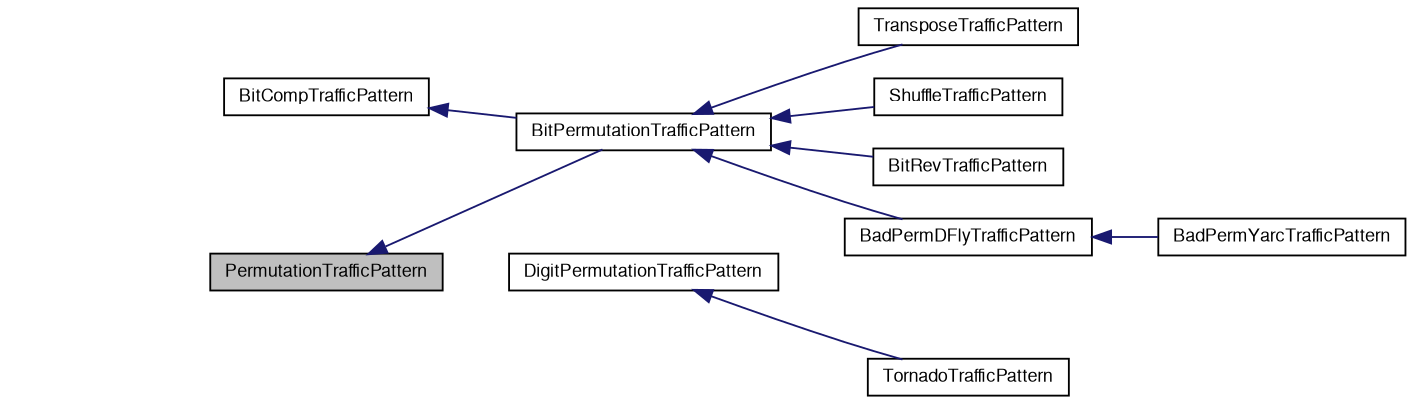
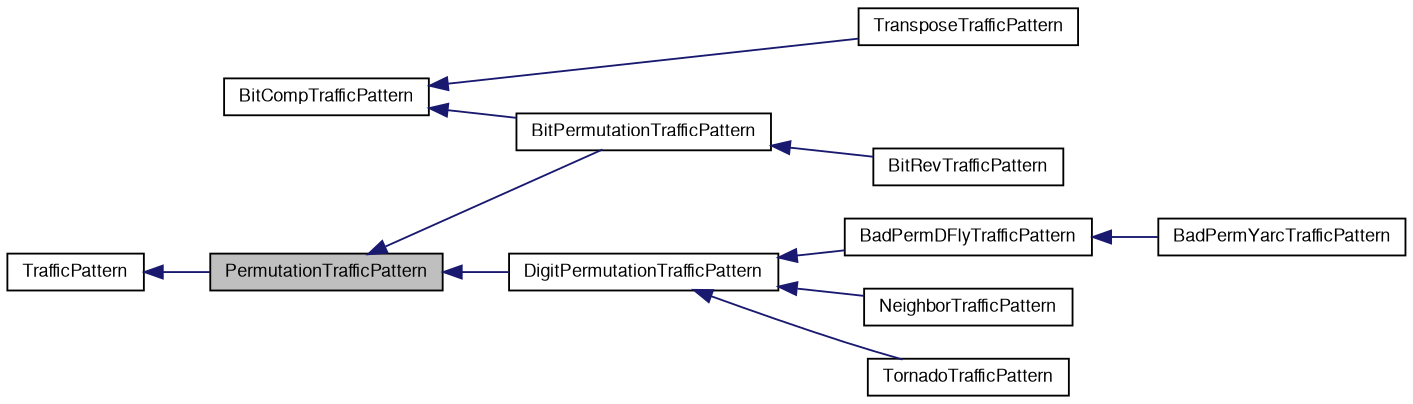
(806, 74) -> (653, 61)
(968, 97) -> none
(806, 189) -> (821, 253)
none -> (76, 272)
none -> (485, 272)
none -> (968, 307)
